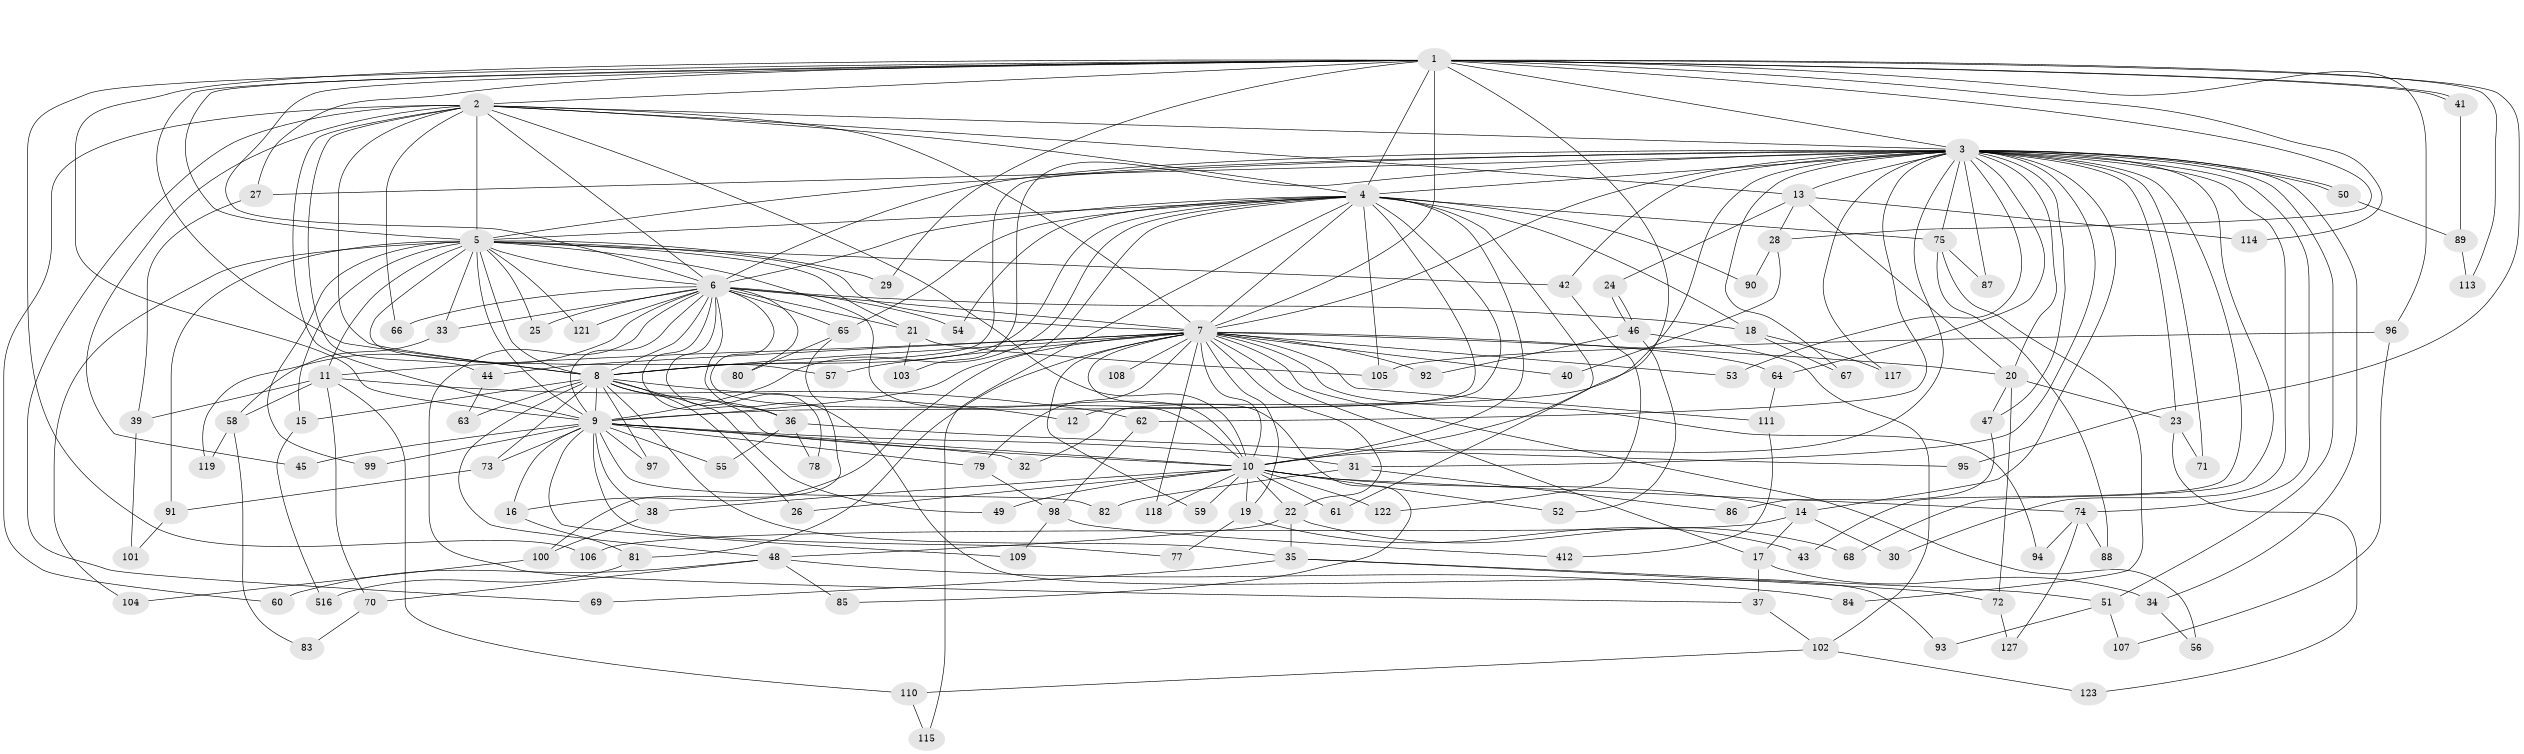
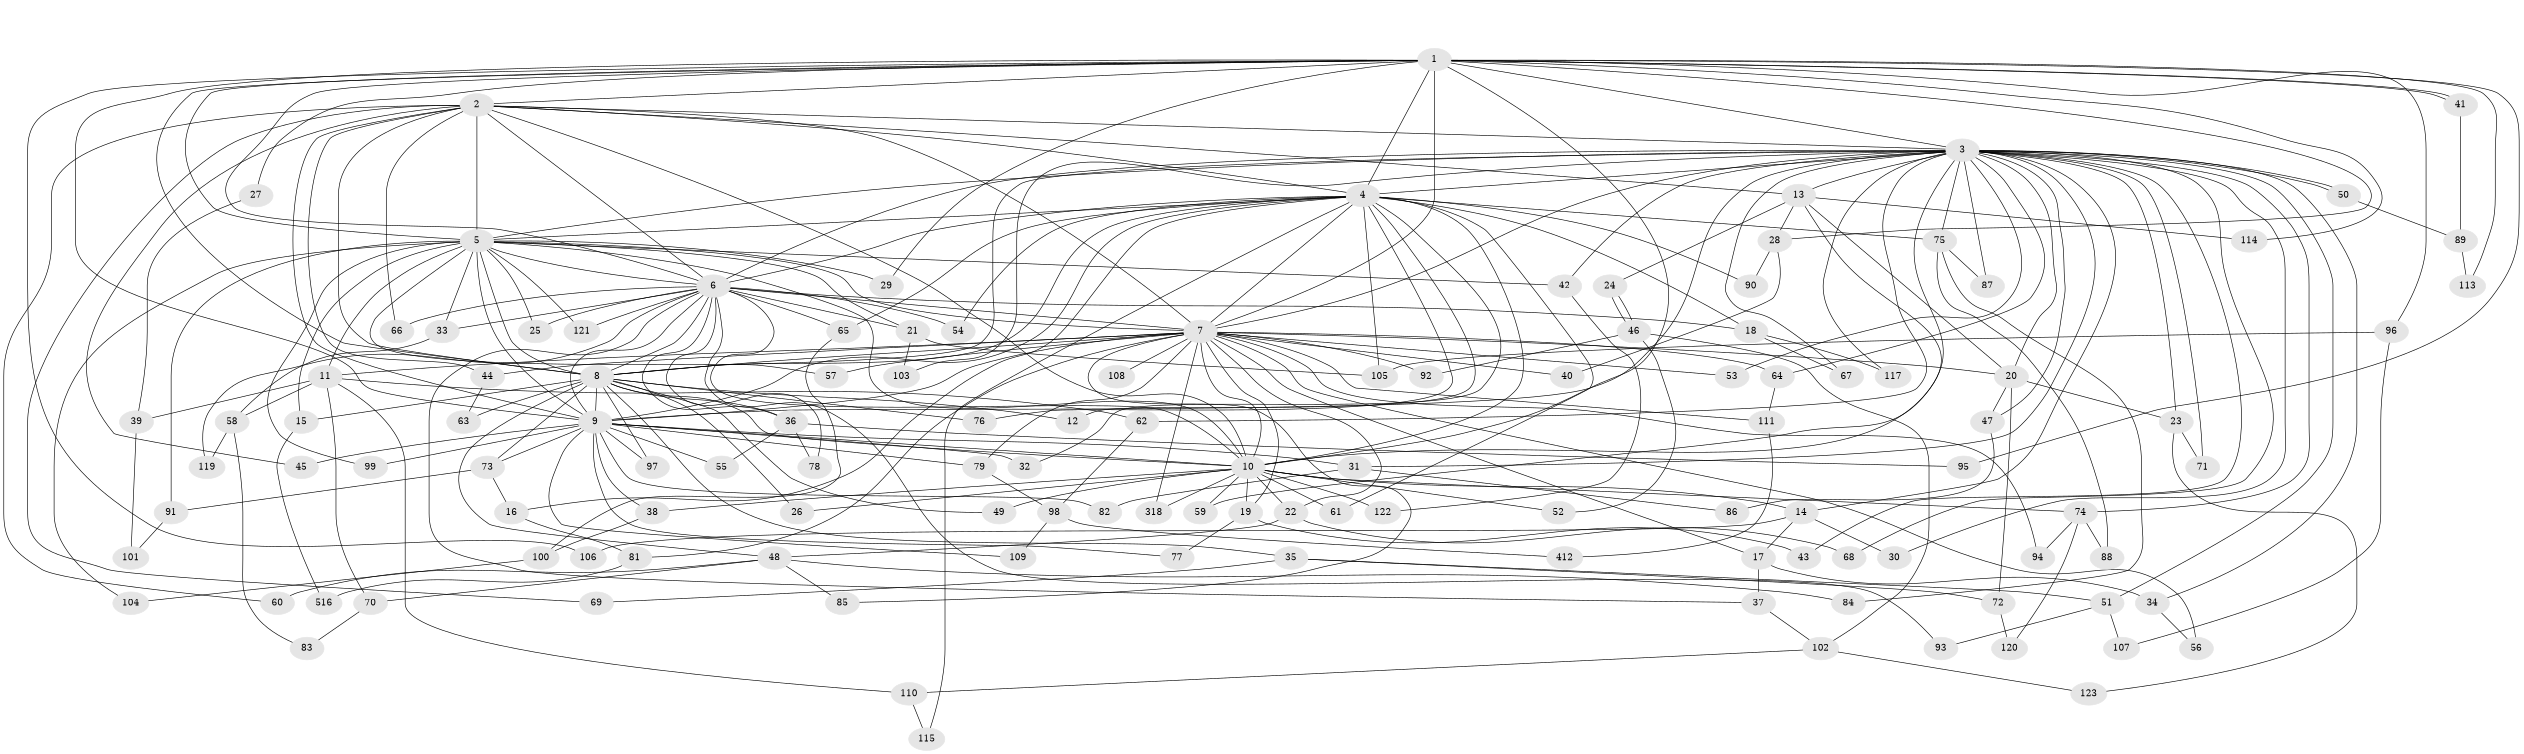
(984, 176) -> none
(738, 377) -> none
none -> (980, 422)
(1047, 424) -> (1697, 446)
(538, 456) -> (500, 490)
(1154, 513) -> (1154, 513)
(1291, 535) -> none
(2010, 649) -> (2010, 649)
